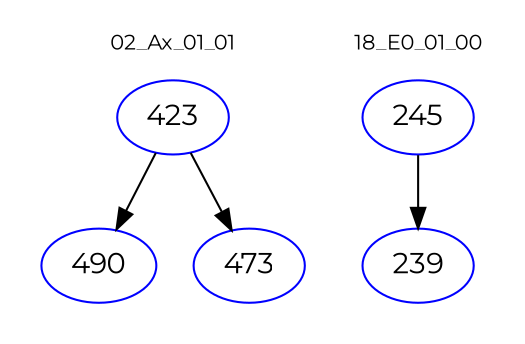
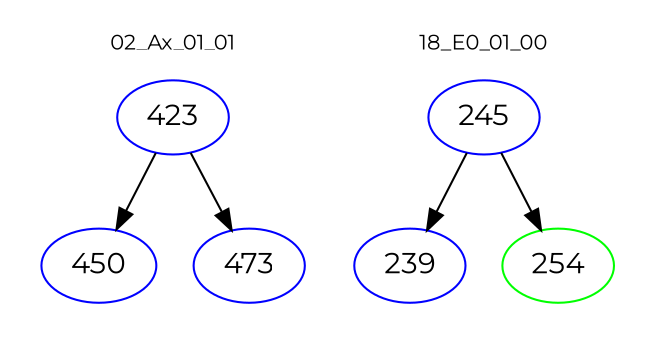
(99, 266) -> (99, 266)
none -> (558, 266)
